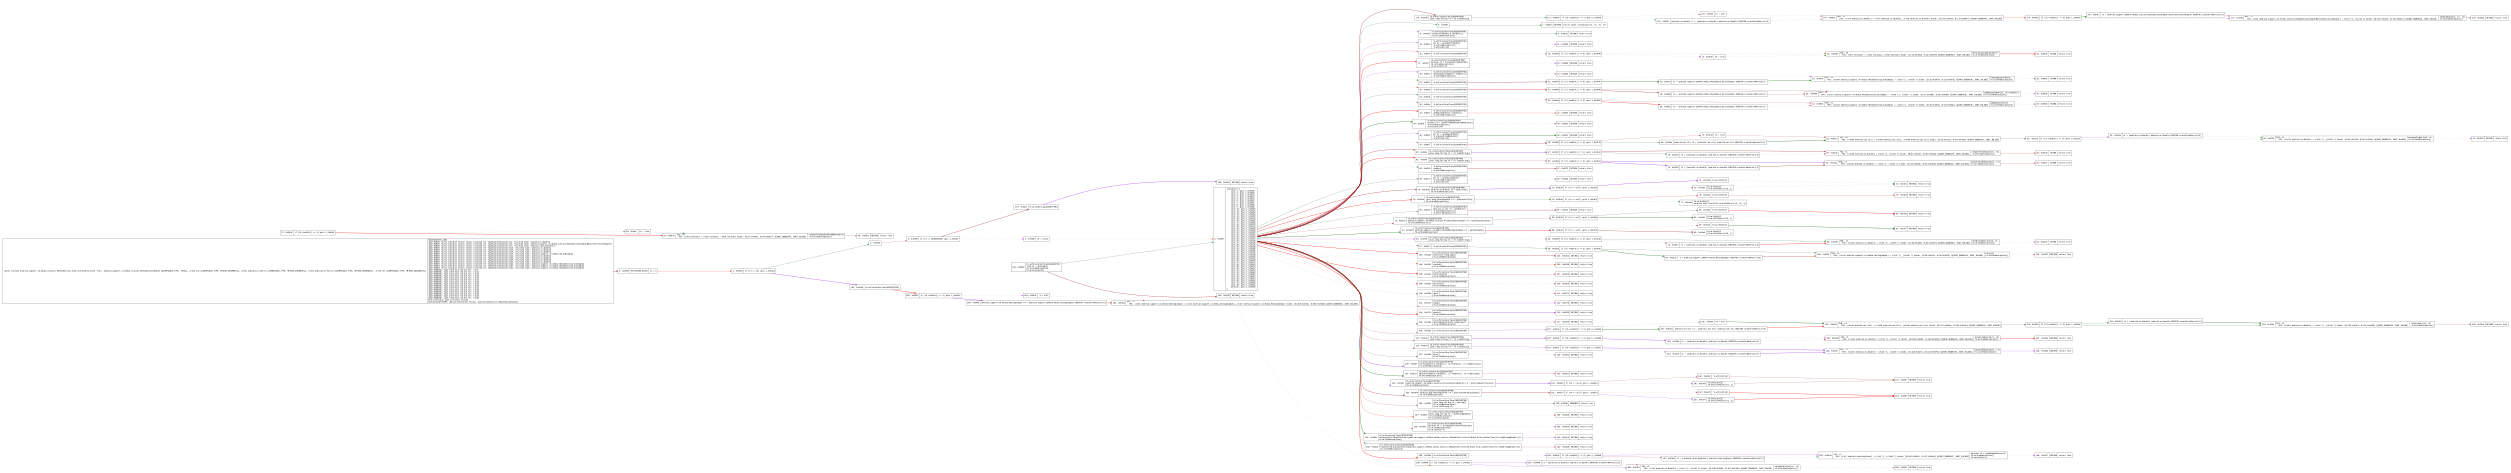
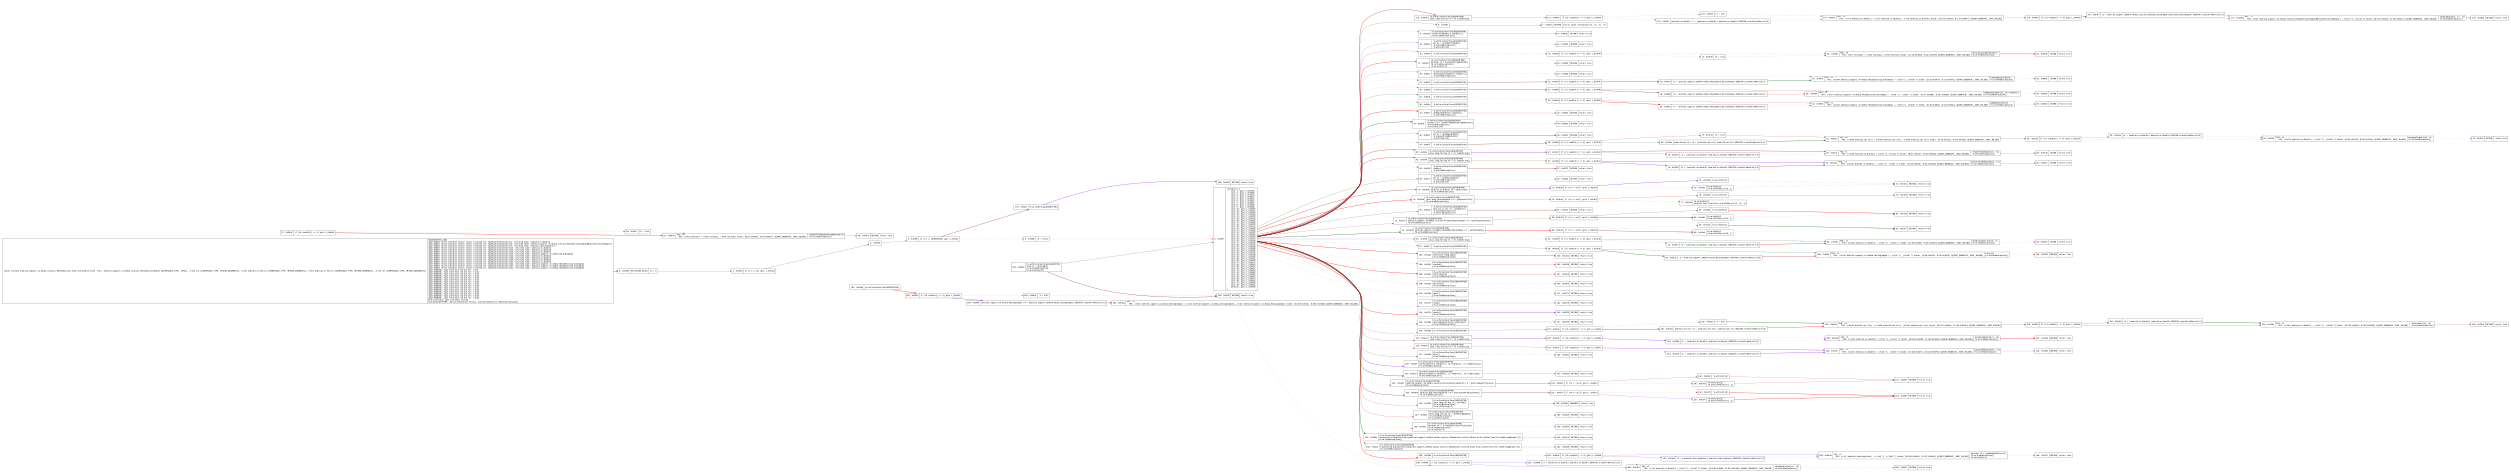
(2094, 137) -> (2094, 137)
(814, 279) -> none
(1096, 299) -> (1132, 296)
